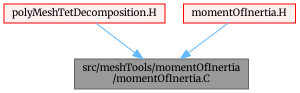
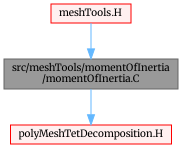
(240, 14) -> (91, 14)
(115, 38) -> (91, 102)
